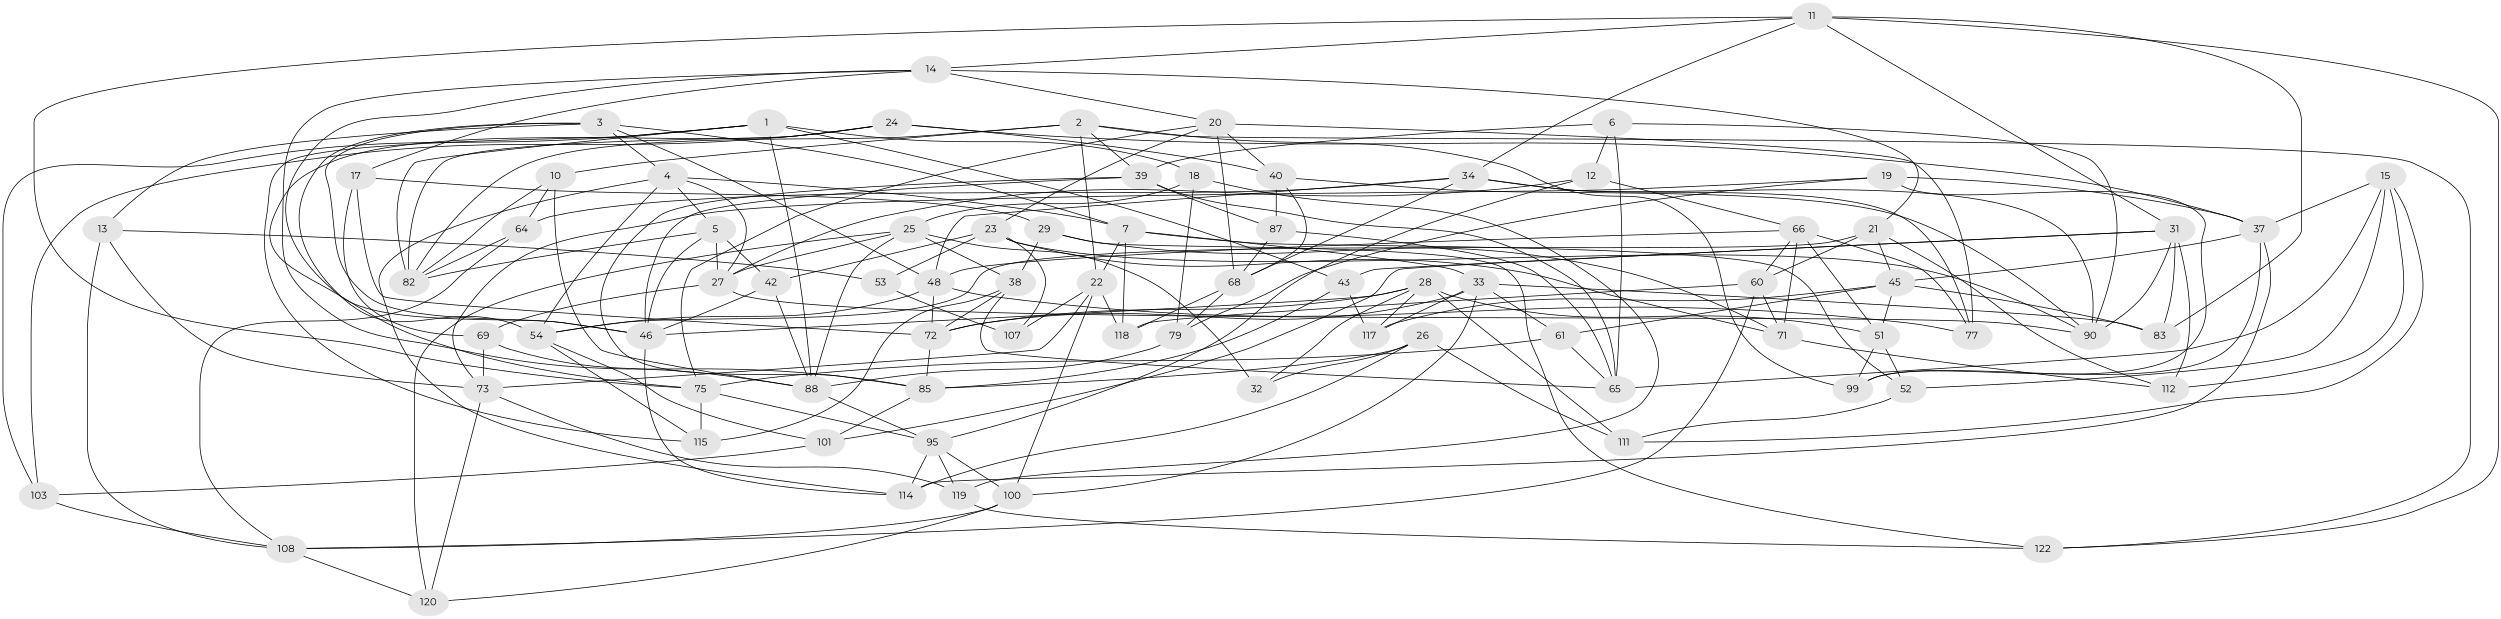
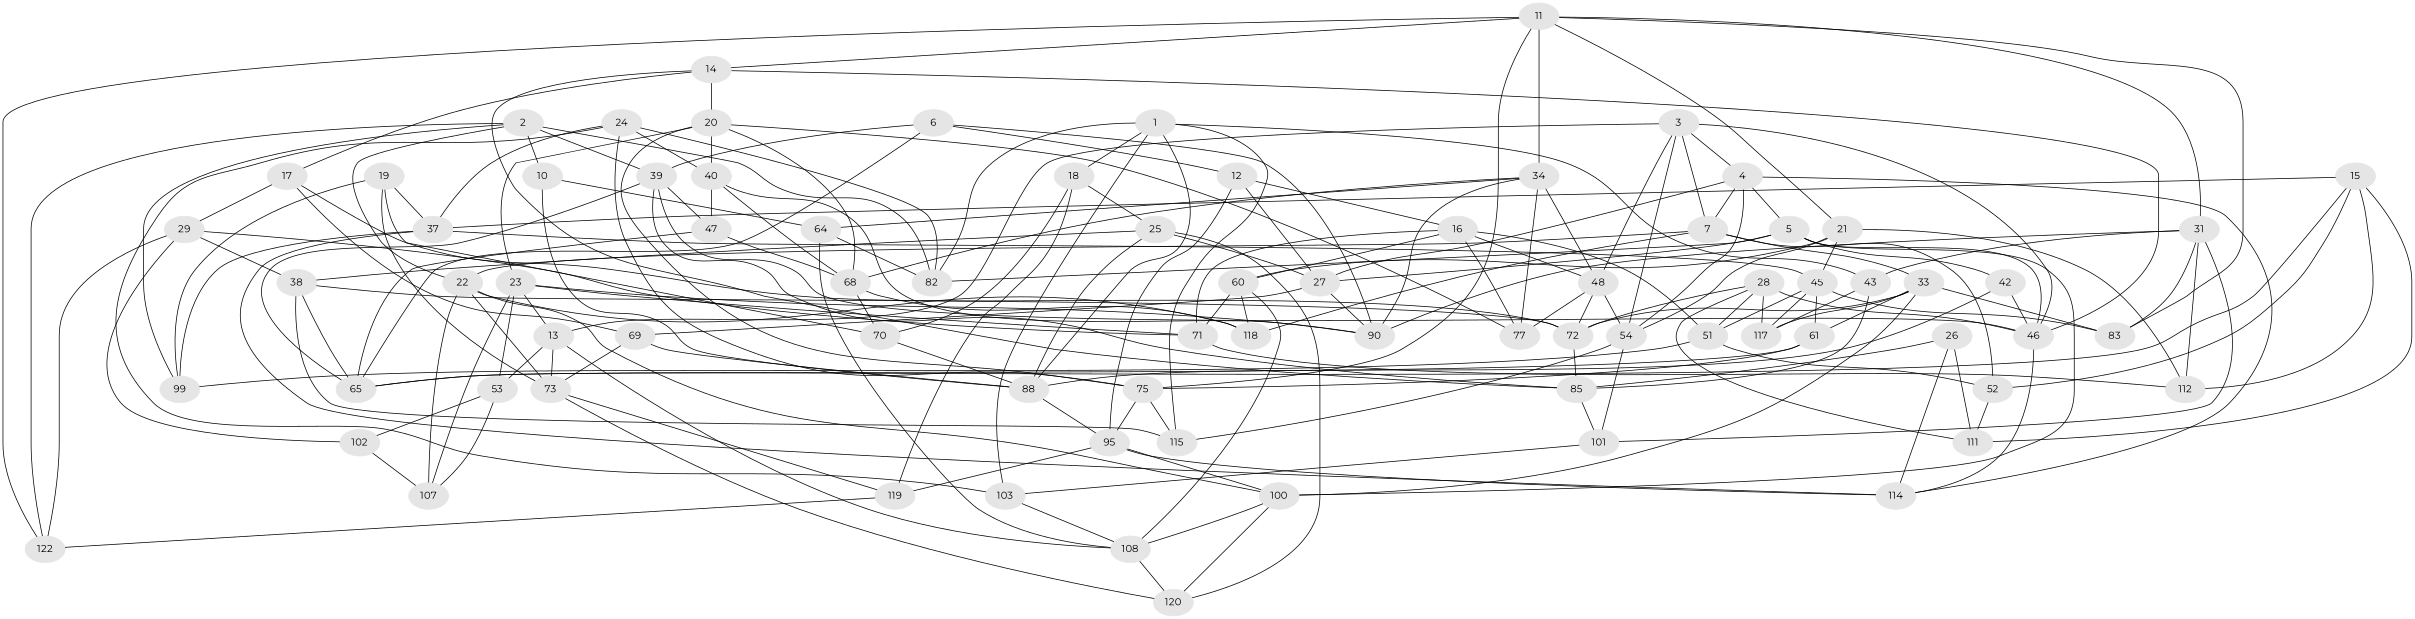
(1471, 89) -> (1710, 112)
(481, 228) -> none
(1276, 229) -> (711, 229)
(1799, 229) -> (1458, 229)
(877, 257) -> (535, 309)
(1176, 336) -> (880, 336)
(1257, 389) -> none
none -> (360, 443)
none -> (1892, 472)
